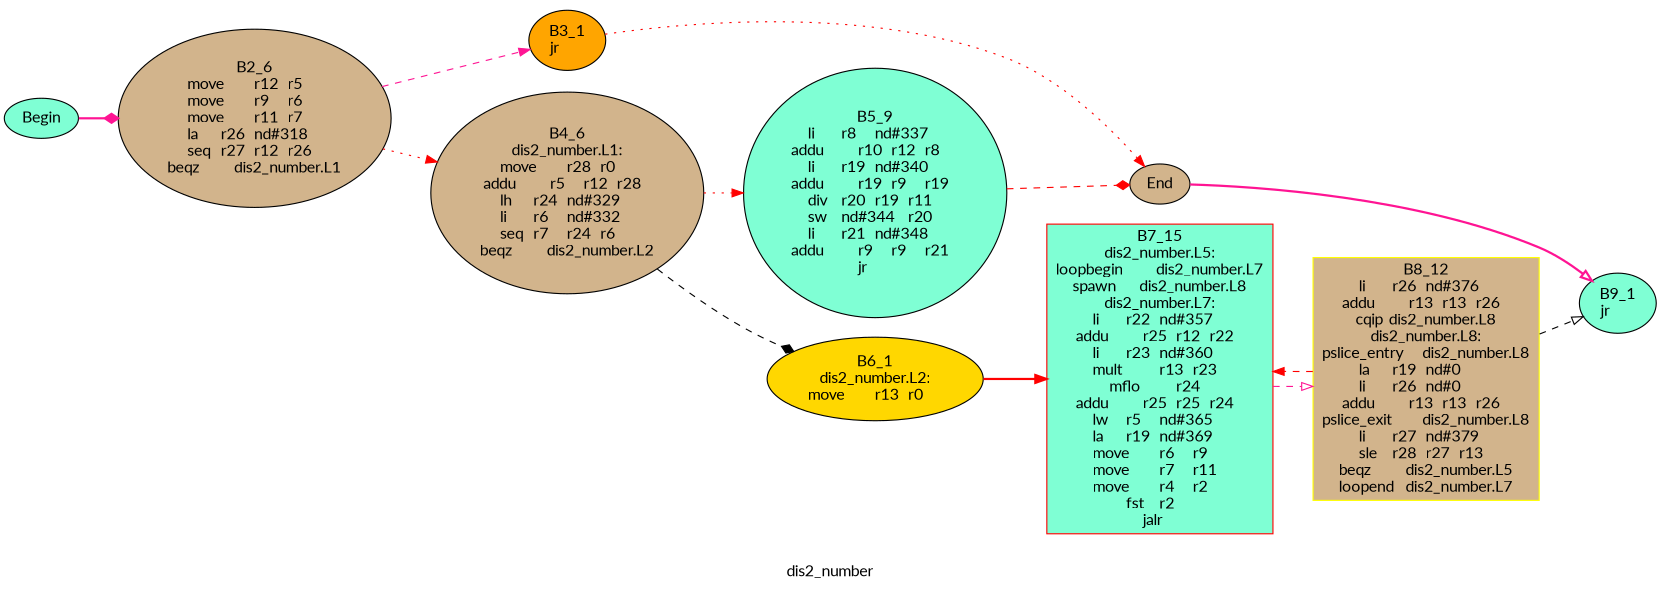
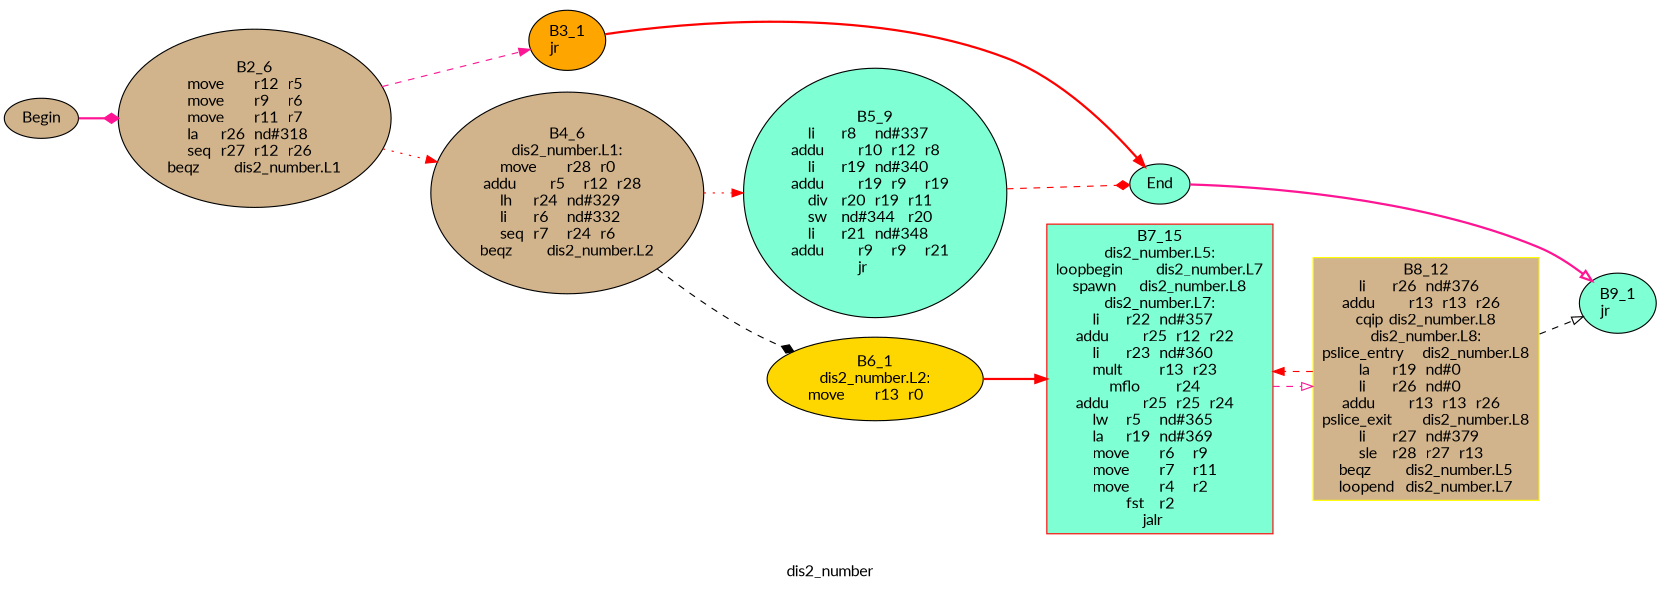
(890, 30) -> (890, 30)
(41, 118) -> (41, 118)
(1160, 184) -> (1160, 184)
